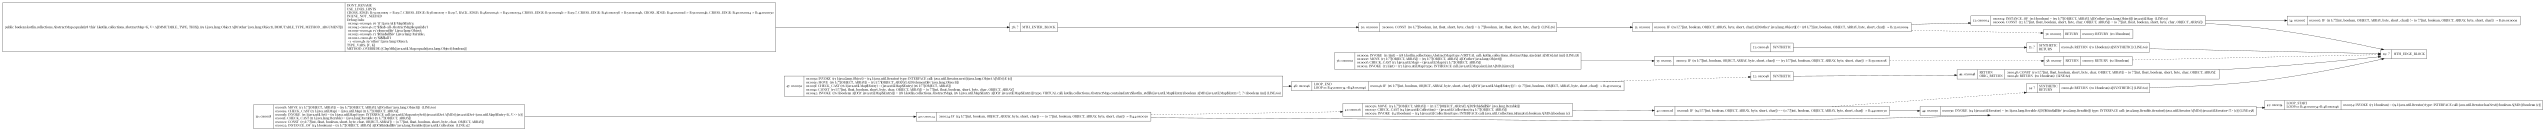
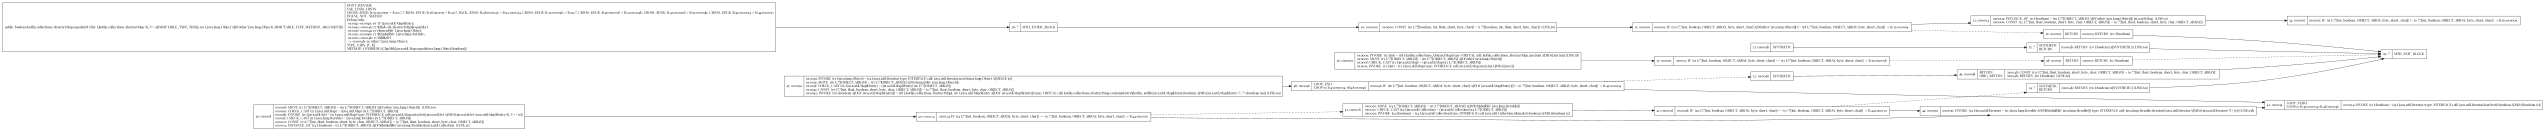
(2294, 33) -> (2256, 41)
(2409, 54) -> (2409, 54)
none -> (1943, 96)
